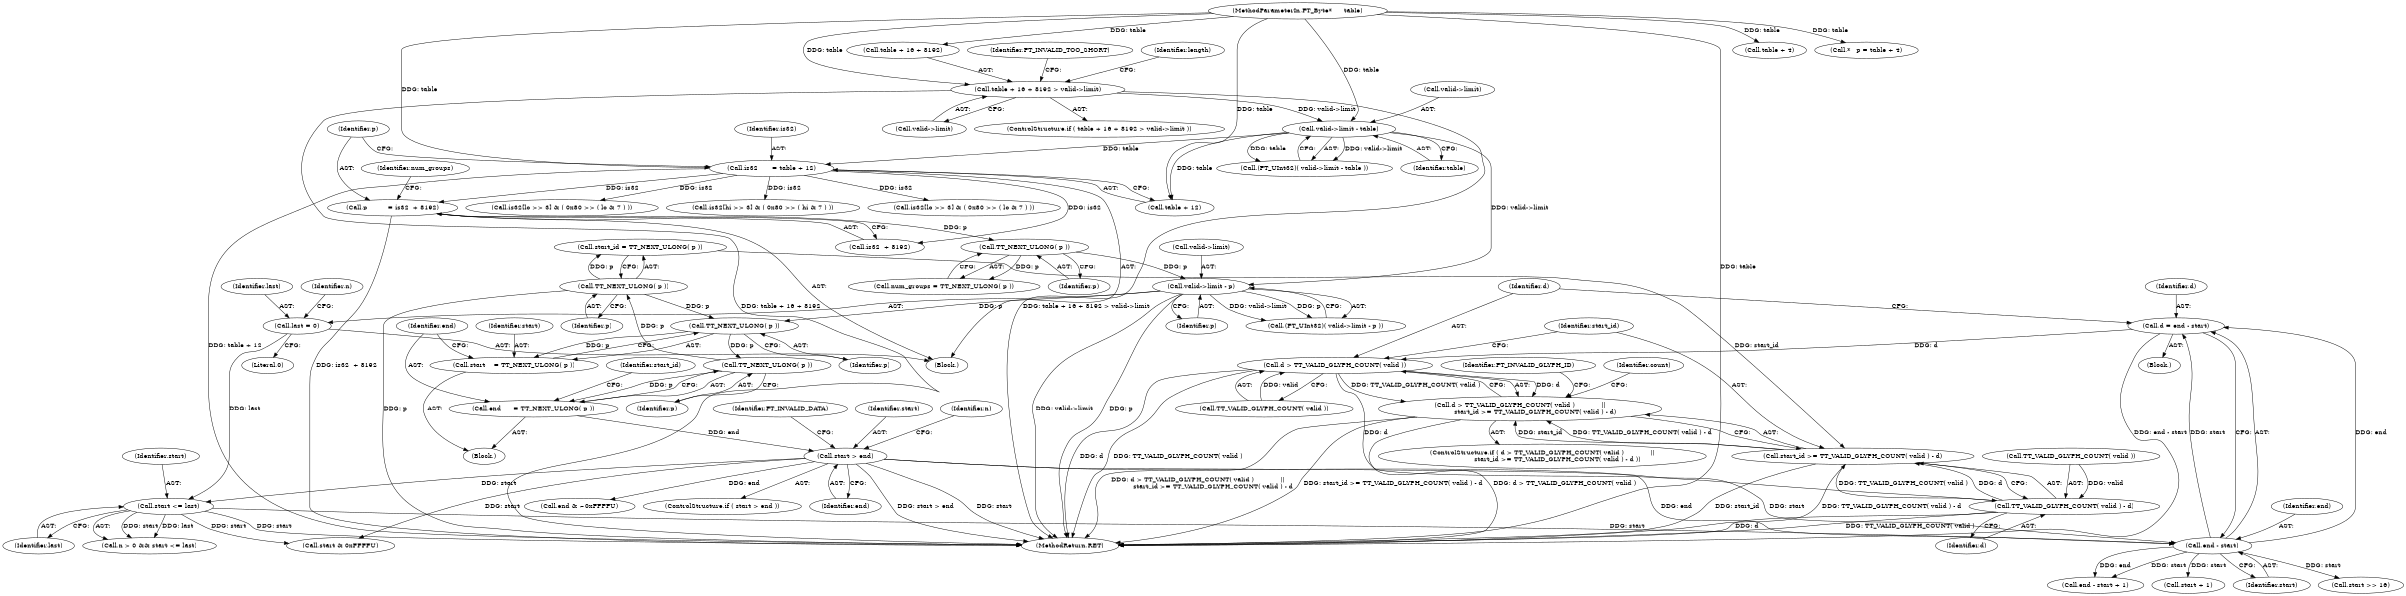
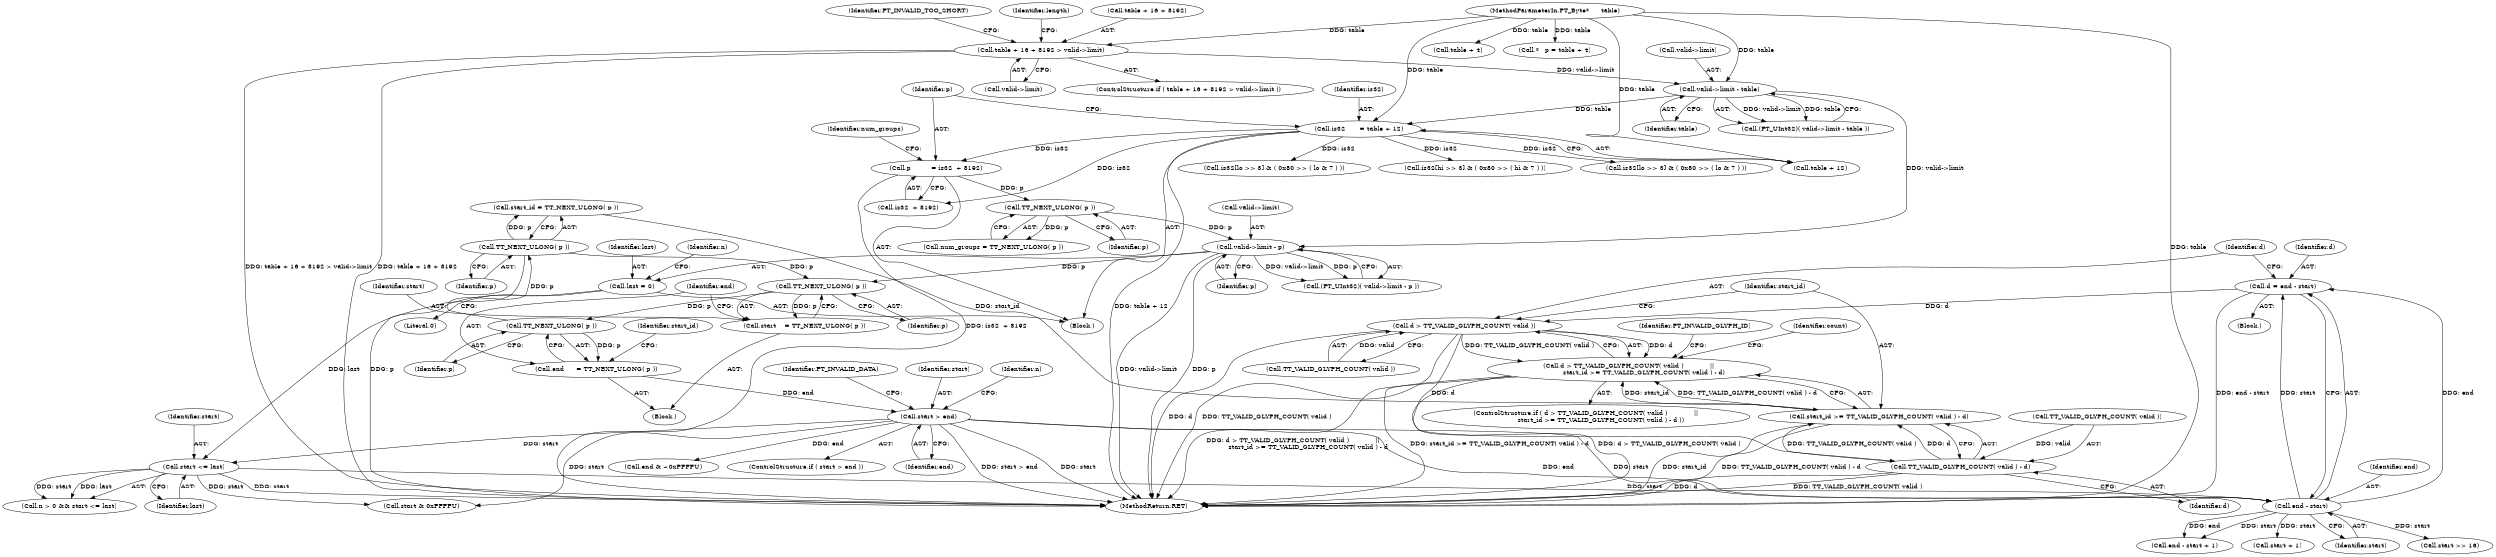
(1090, 29) -> none
(1205, 146) -> none
